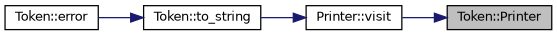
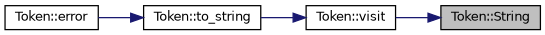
(354, 18) -> (351, 18)
(499, 18) -> (491, 18)
